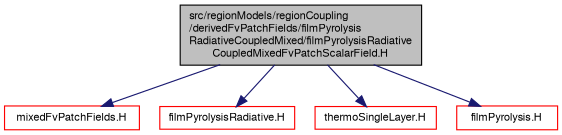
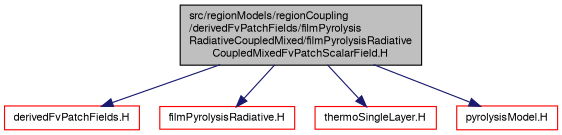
(72, 118) -> (72, 118)
(507, 118) -> (507, 118)
